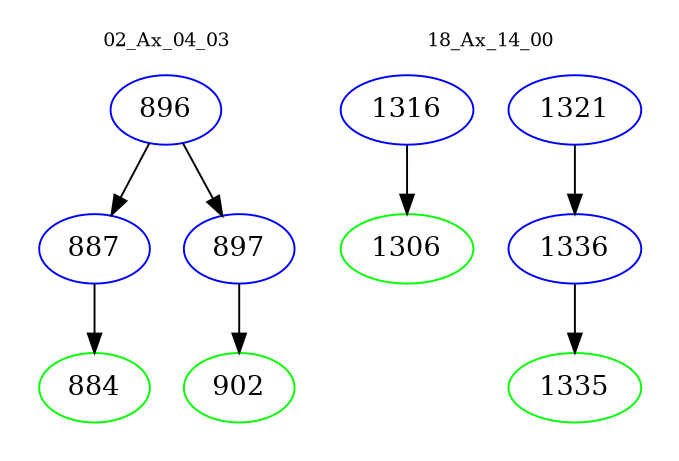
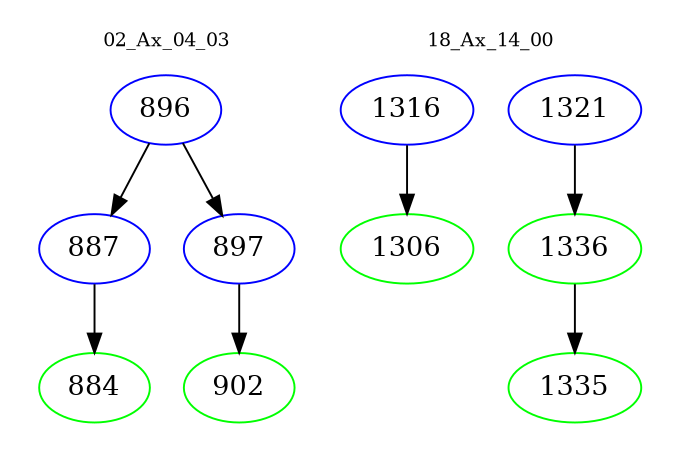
(575, 249) -> (575, 249)
